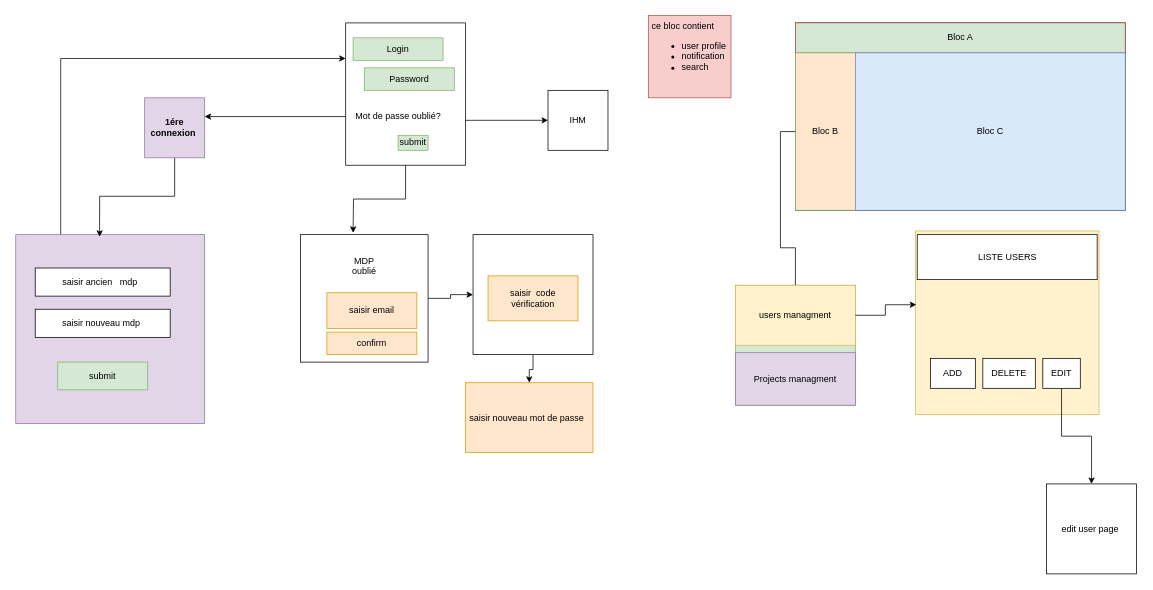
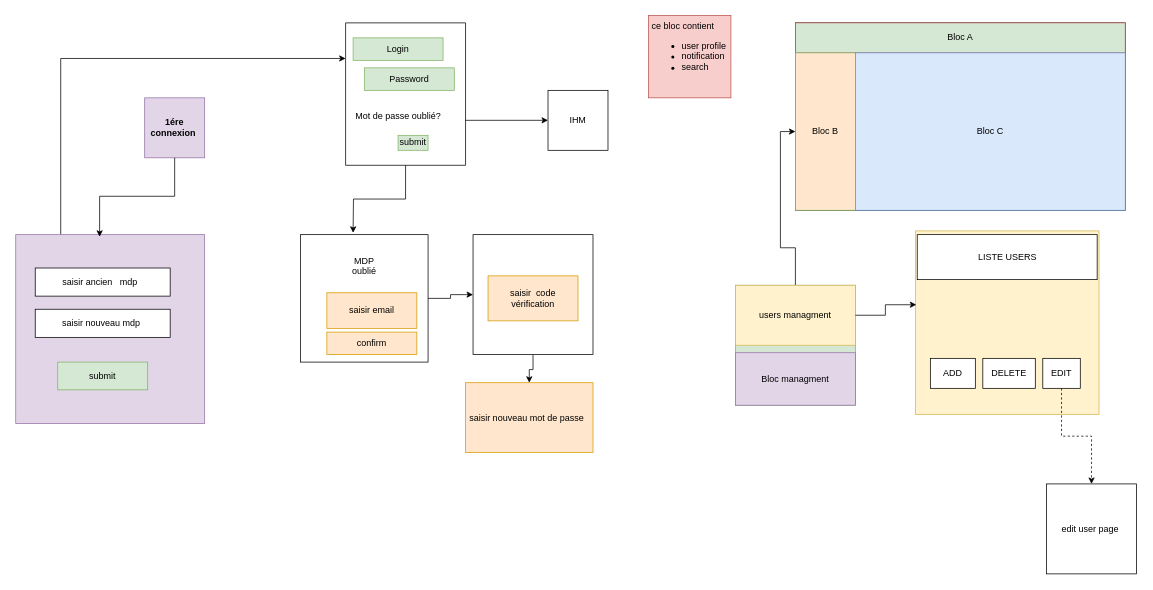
(276, 117) -> none
(790, 132) -> (789, 132)
(795, 379) -> (795, 379)
(1075, 436) -> (1075, 436)
